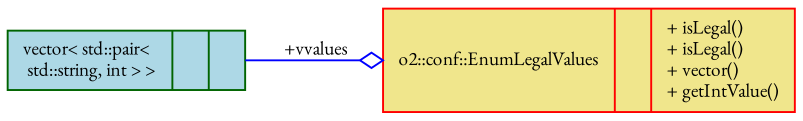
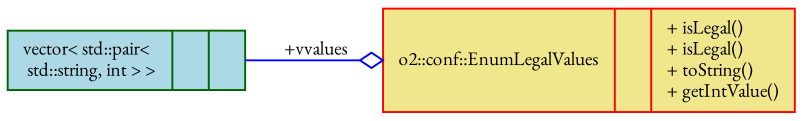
(703, 70) -> (711, 70)
